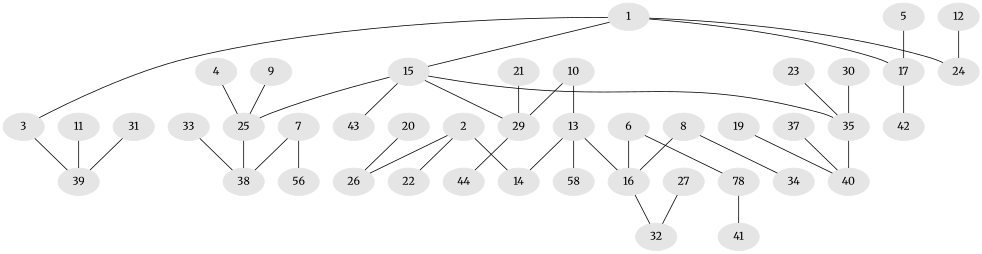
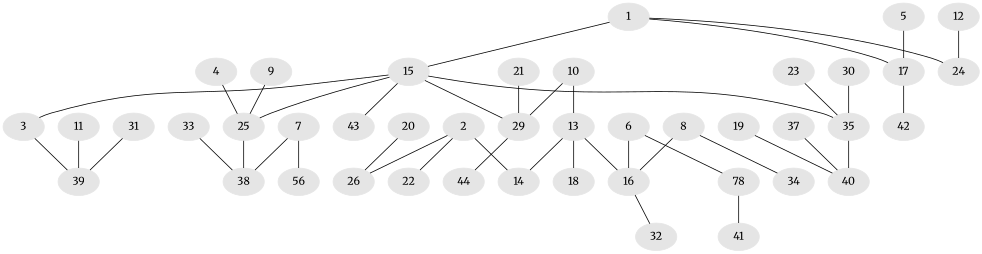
(317, 35) -> (213, 91)
(574, 182) -> (574, 182)
(684, 182) -> none
